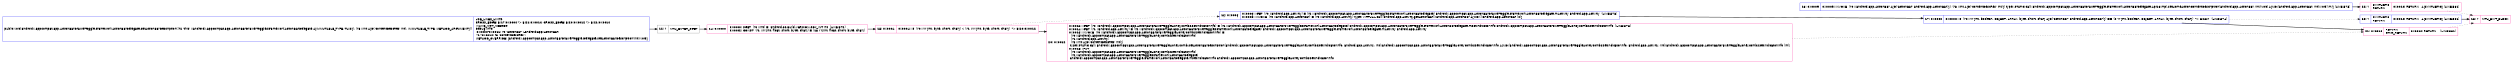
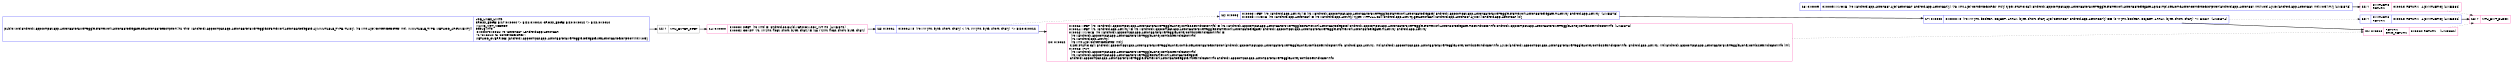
(957, 29) -> (957, 29)
